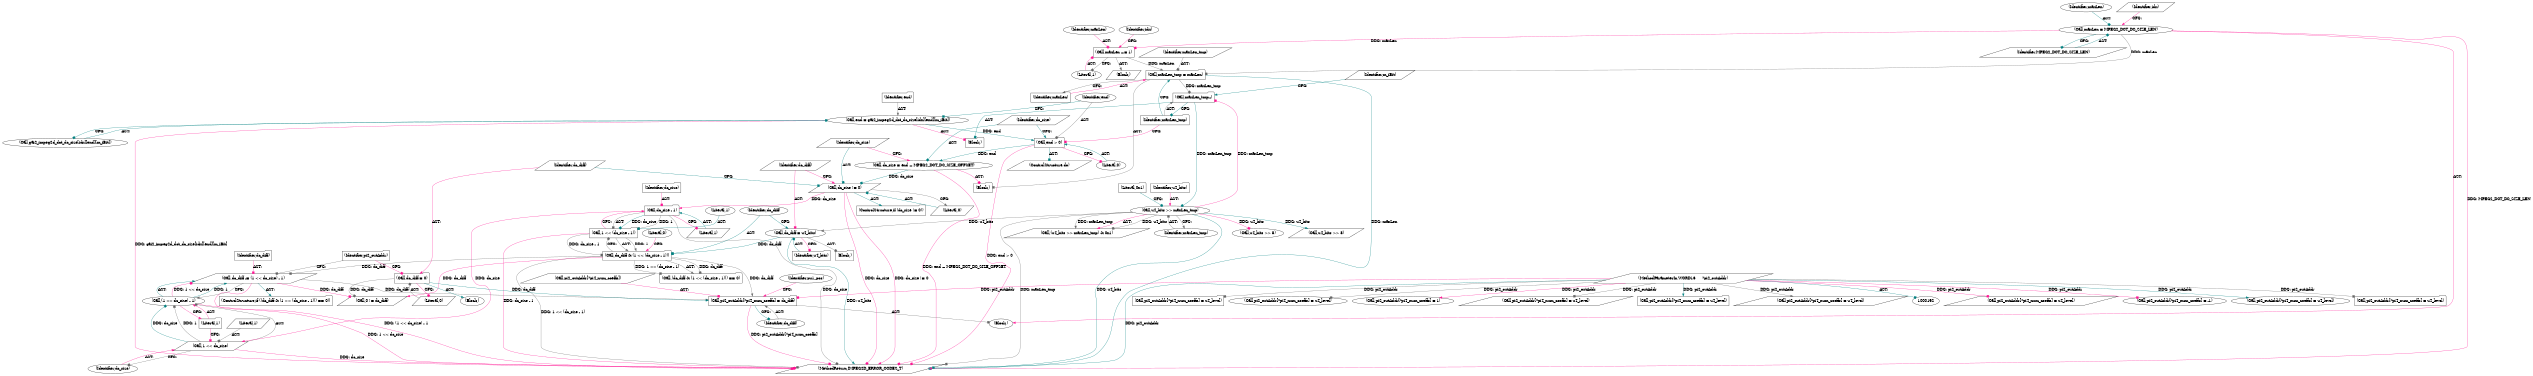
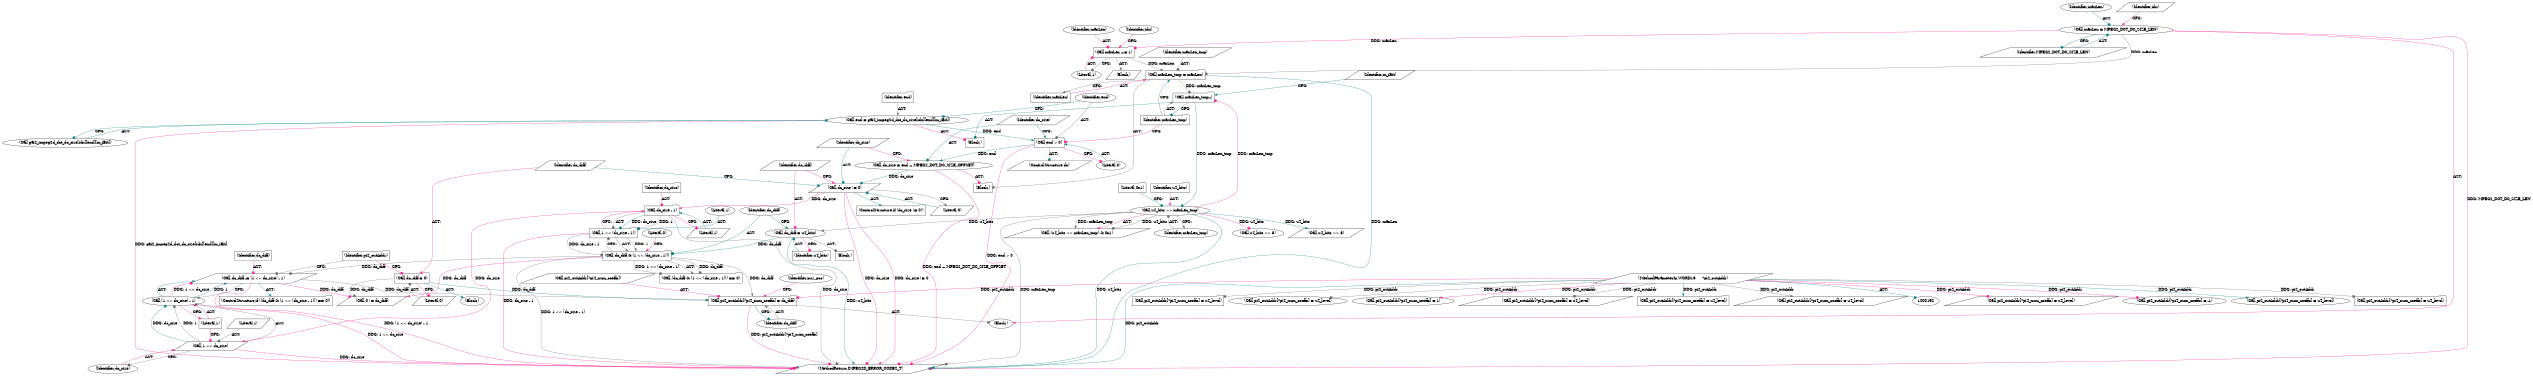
(475, 355) -> (475, 355)
